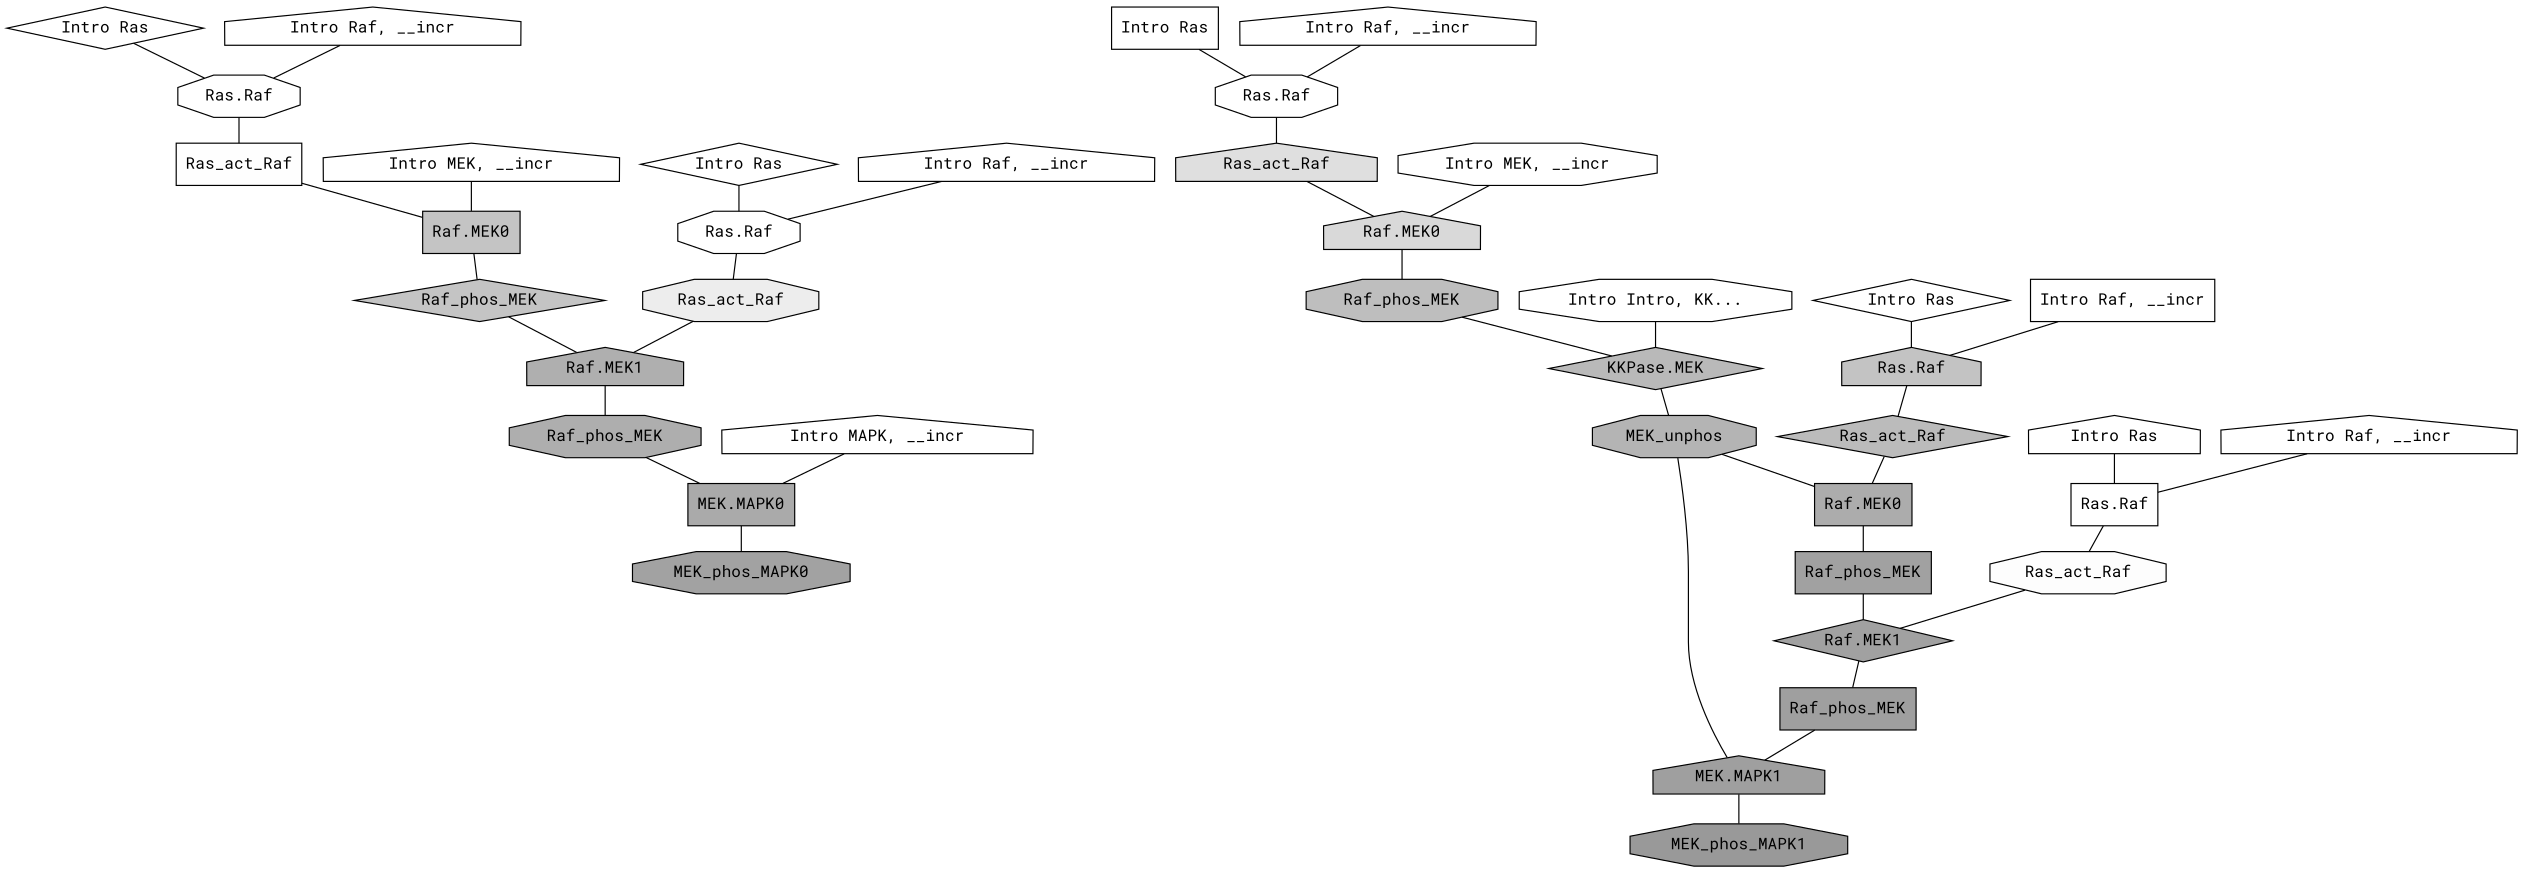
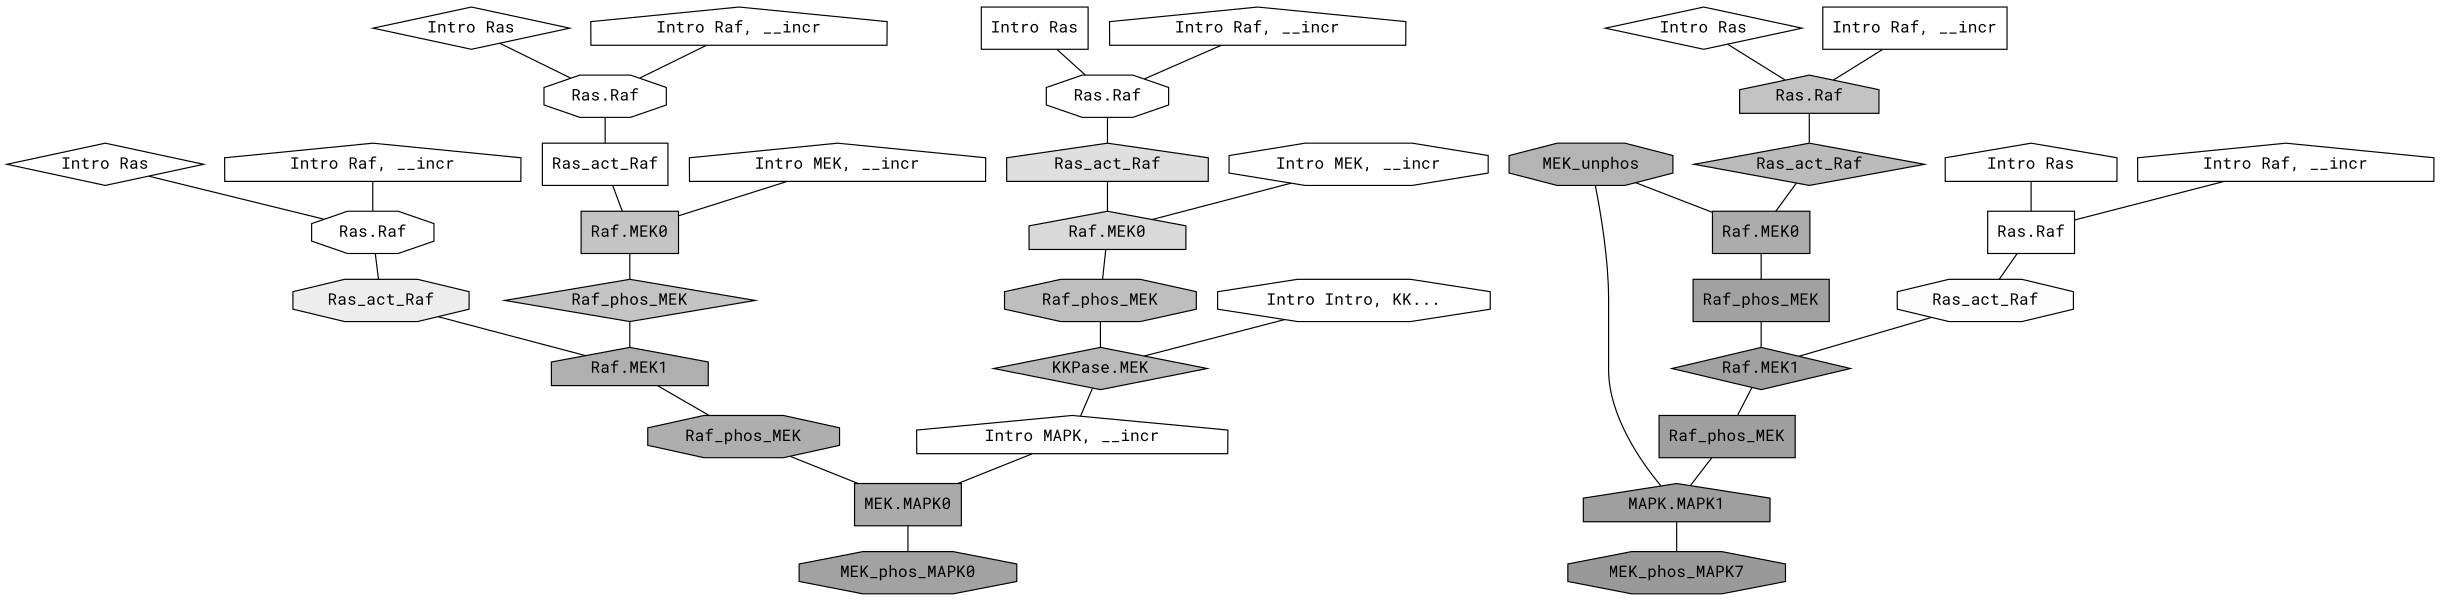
(1665, 402) -> (1087, 402)
(1739, 777) -> (1677, 505)
(1739, 845) -> (1677, 573)
